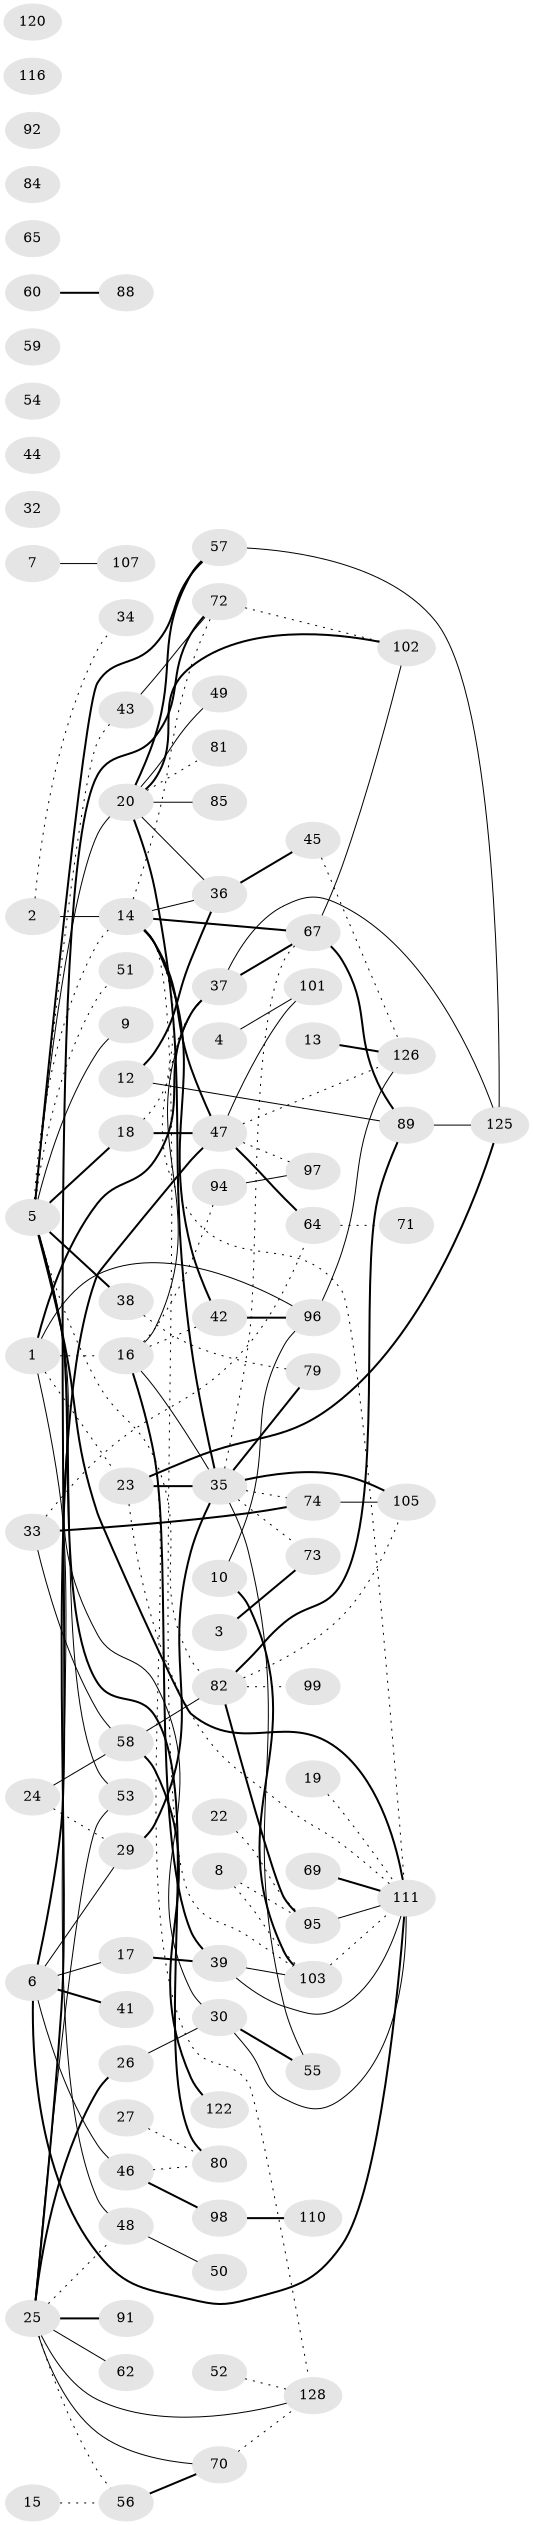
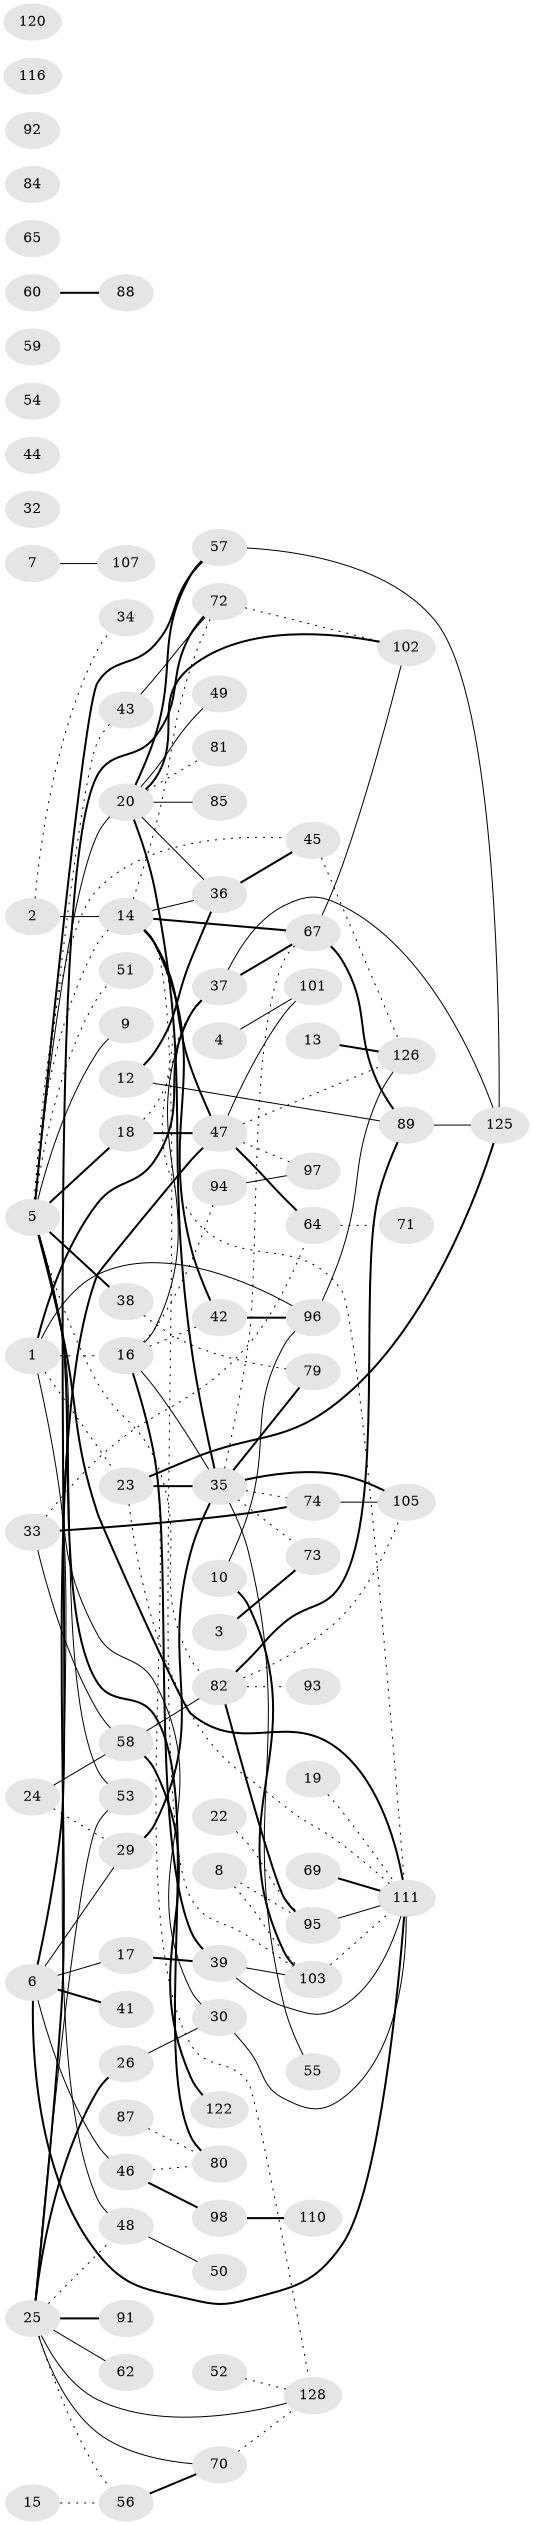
none -> (87, 906)
(313, 1687) -> (313, 1687)
(266, 2045) -> none
(126, 2118) -> (126, 2118)
